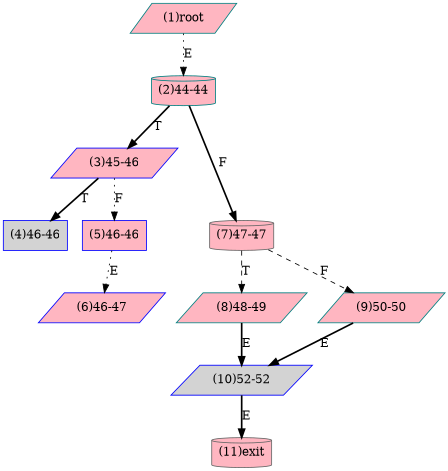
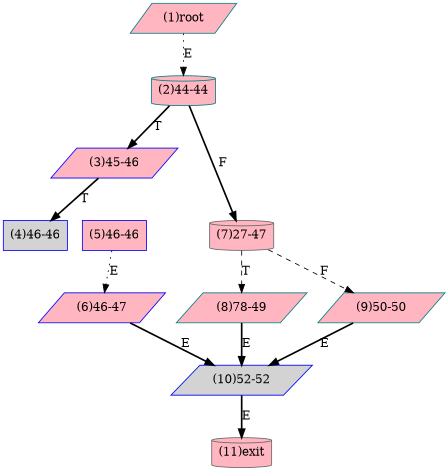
(114, 195) -> none
(242, 235) -> (242, 235)
(242, 308) -> (242, 308)
none -> (168, 342)
